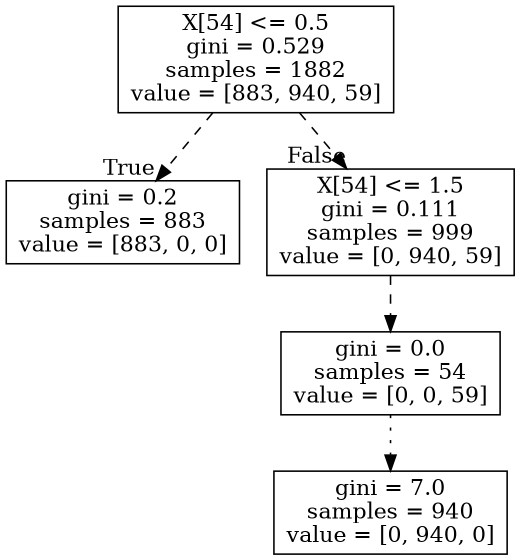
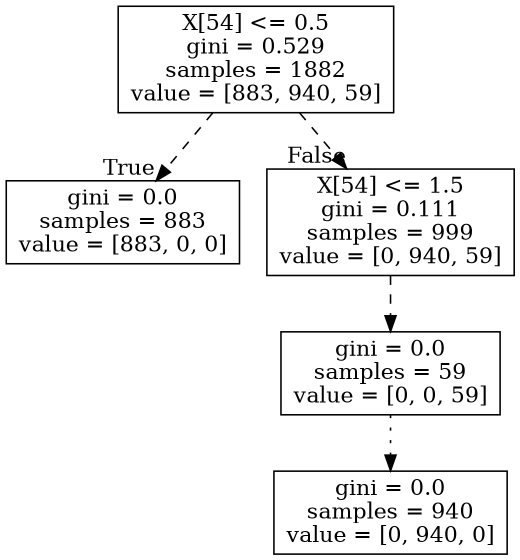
(123, 222) -> (123, 222)
(391, 373) -> (391, 373)
(391, 513) -> (391, 513)
